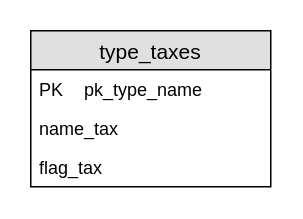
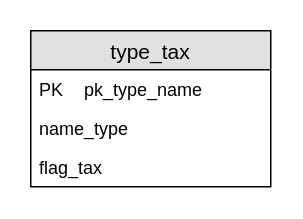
(150, 52) -> (150, 52)
(79, 129) -> (84, 129)
